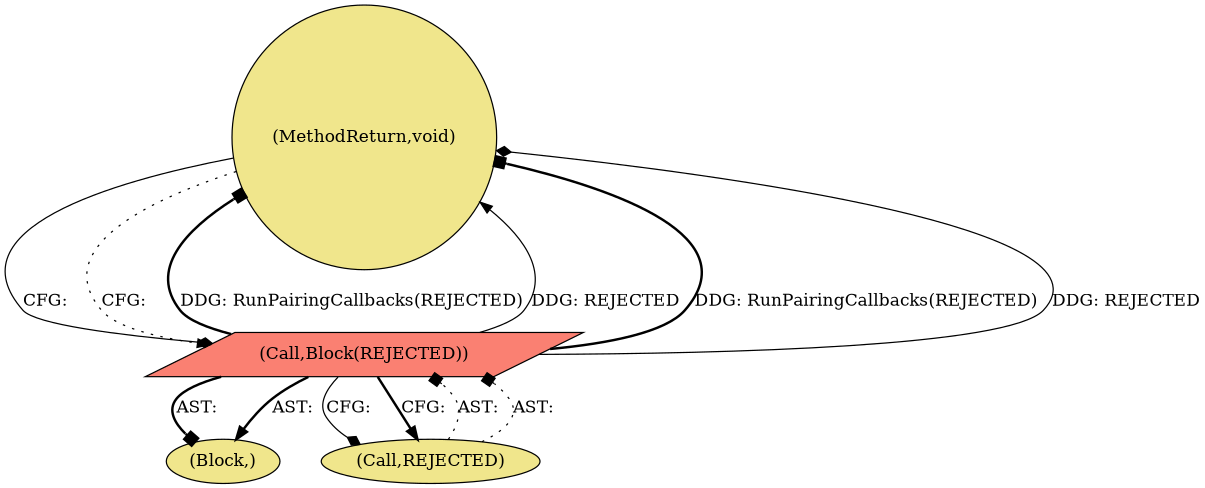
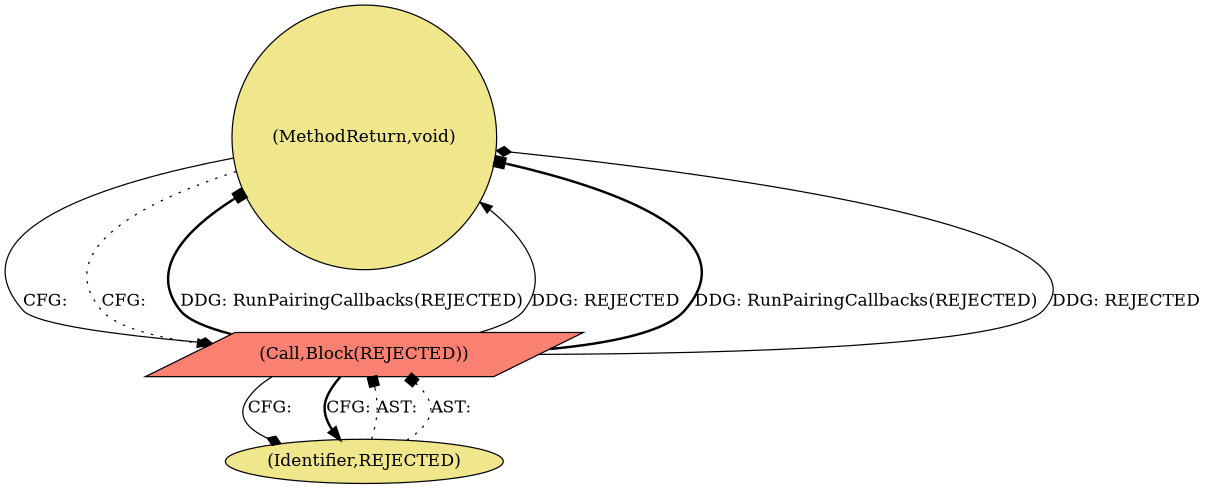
(223, 461) -> none
(431, 461) -> (364, 461)
